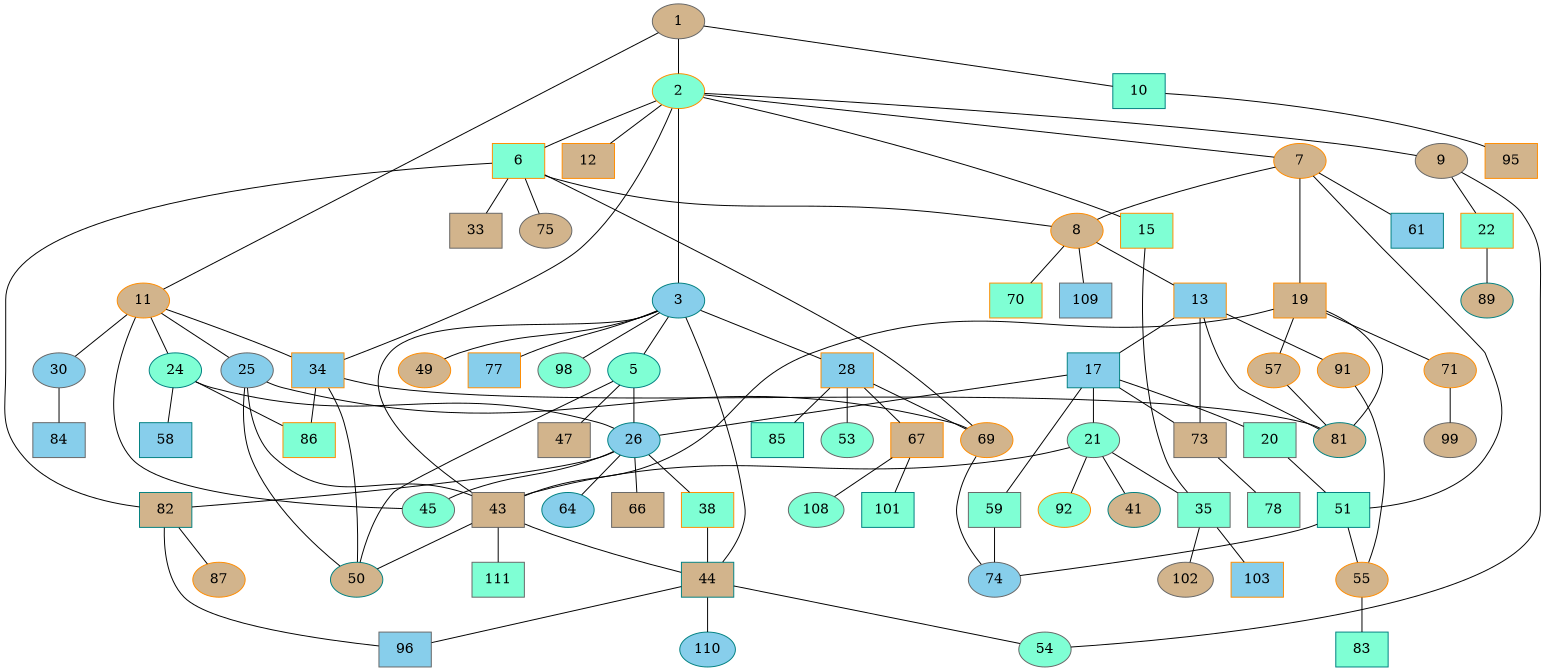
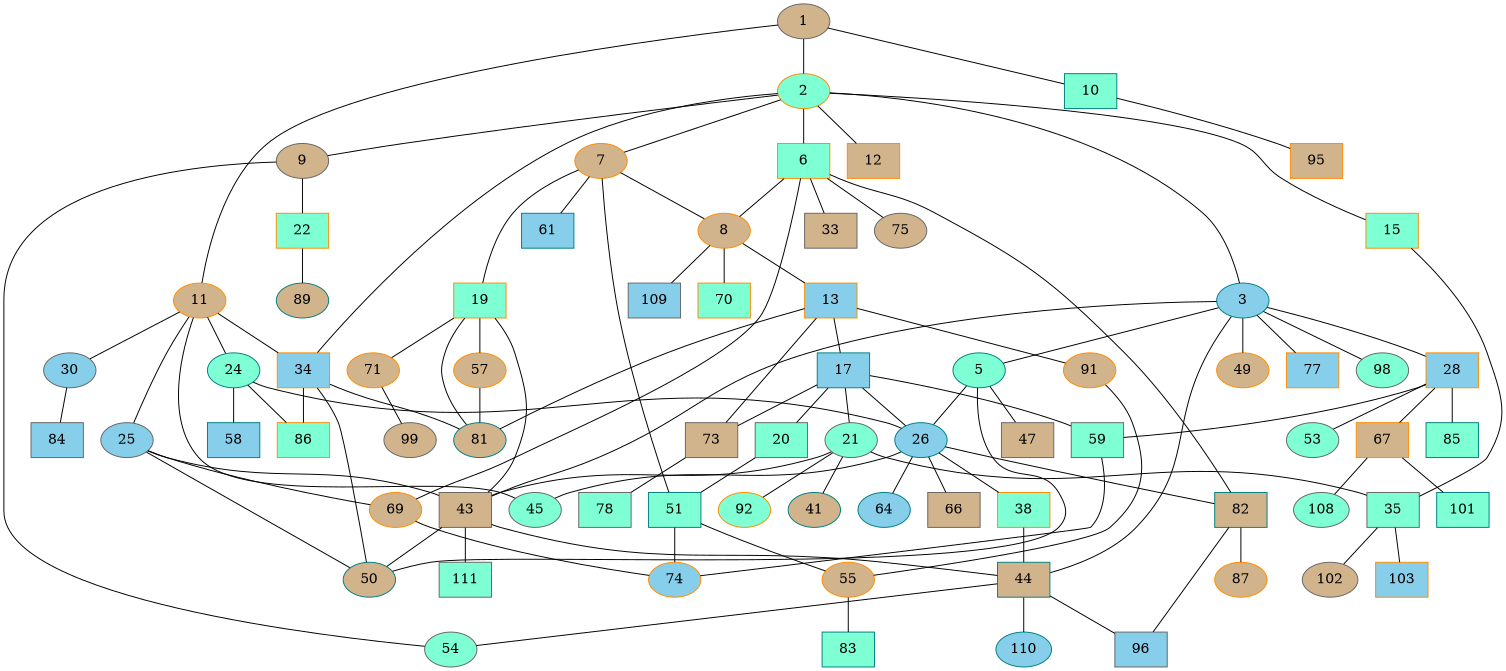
(1300, 301) -> (480, 301)
(920, 407) -> (1276, 419)
(995, 580) -> (675, 580)
